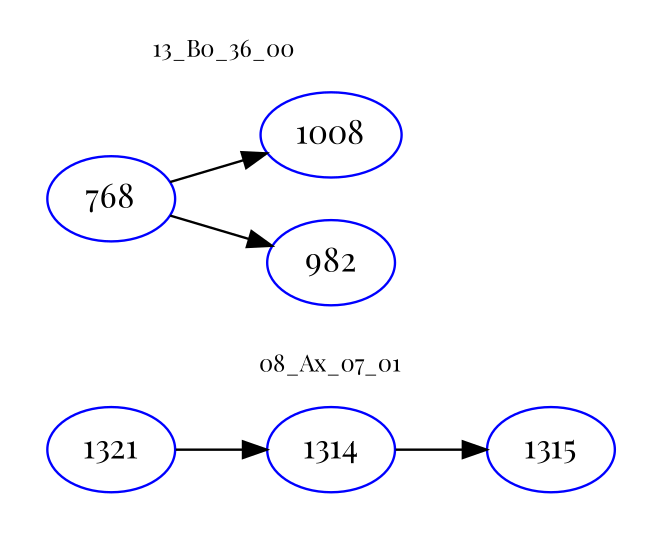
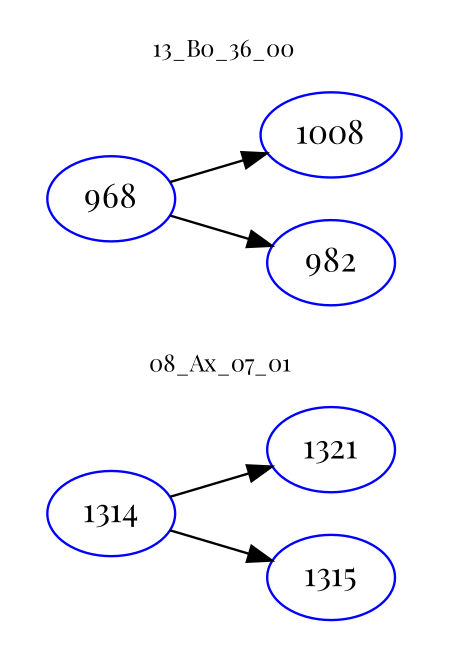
(111, 199) -> (111, 199)
(209, 450) -> (209, 485)
